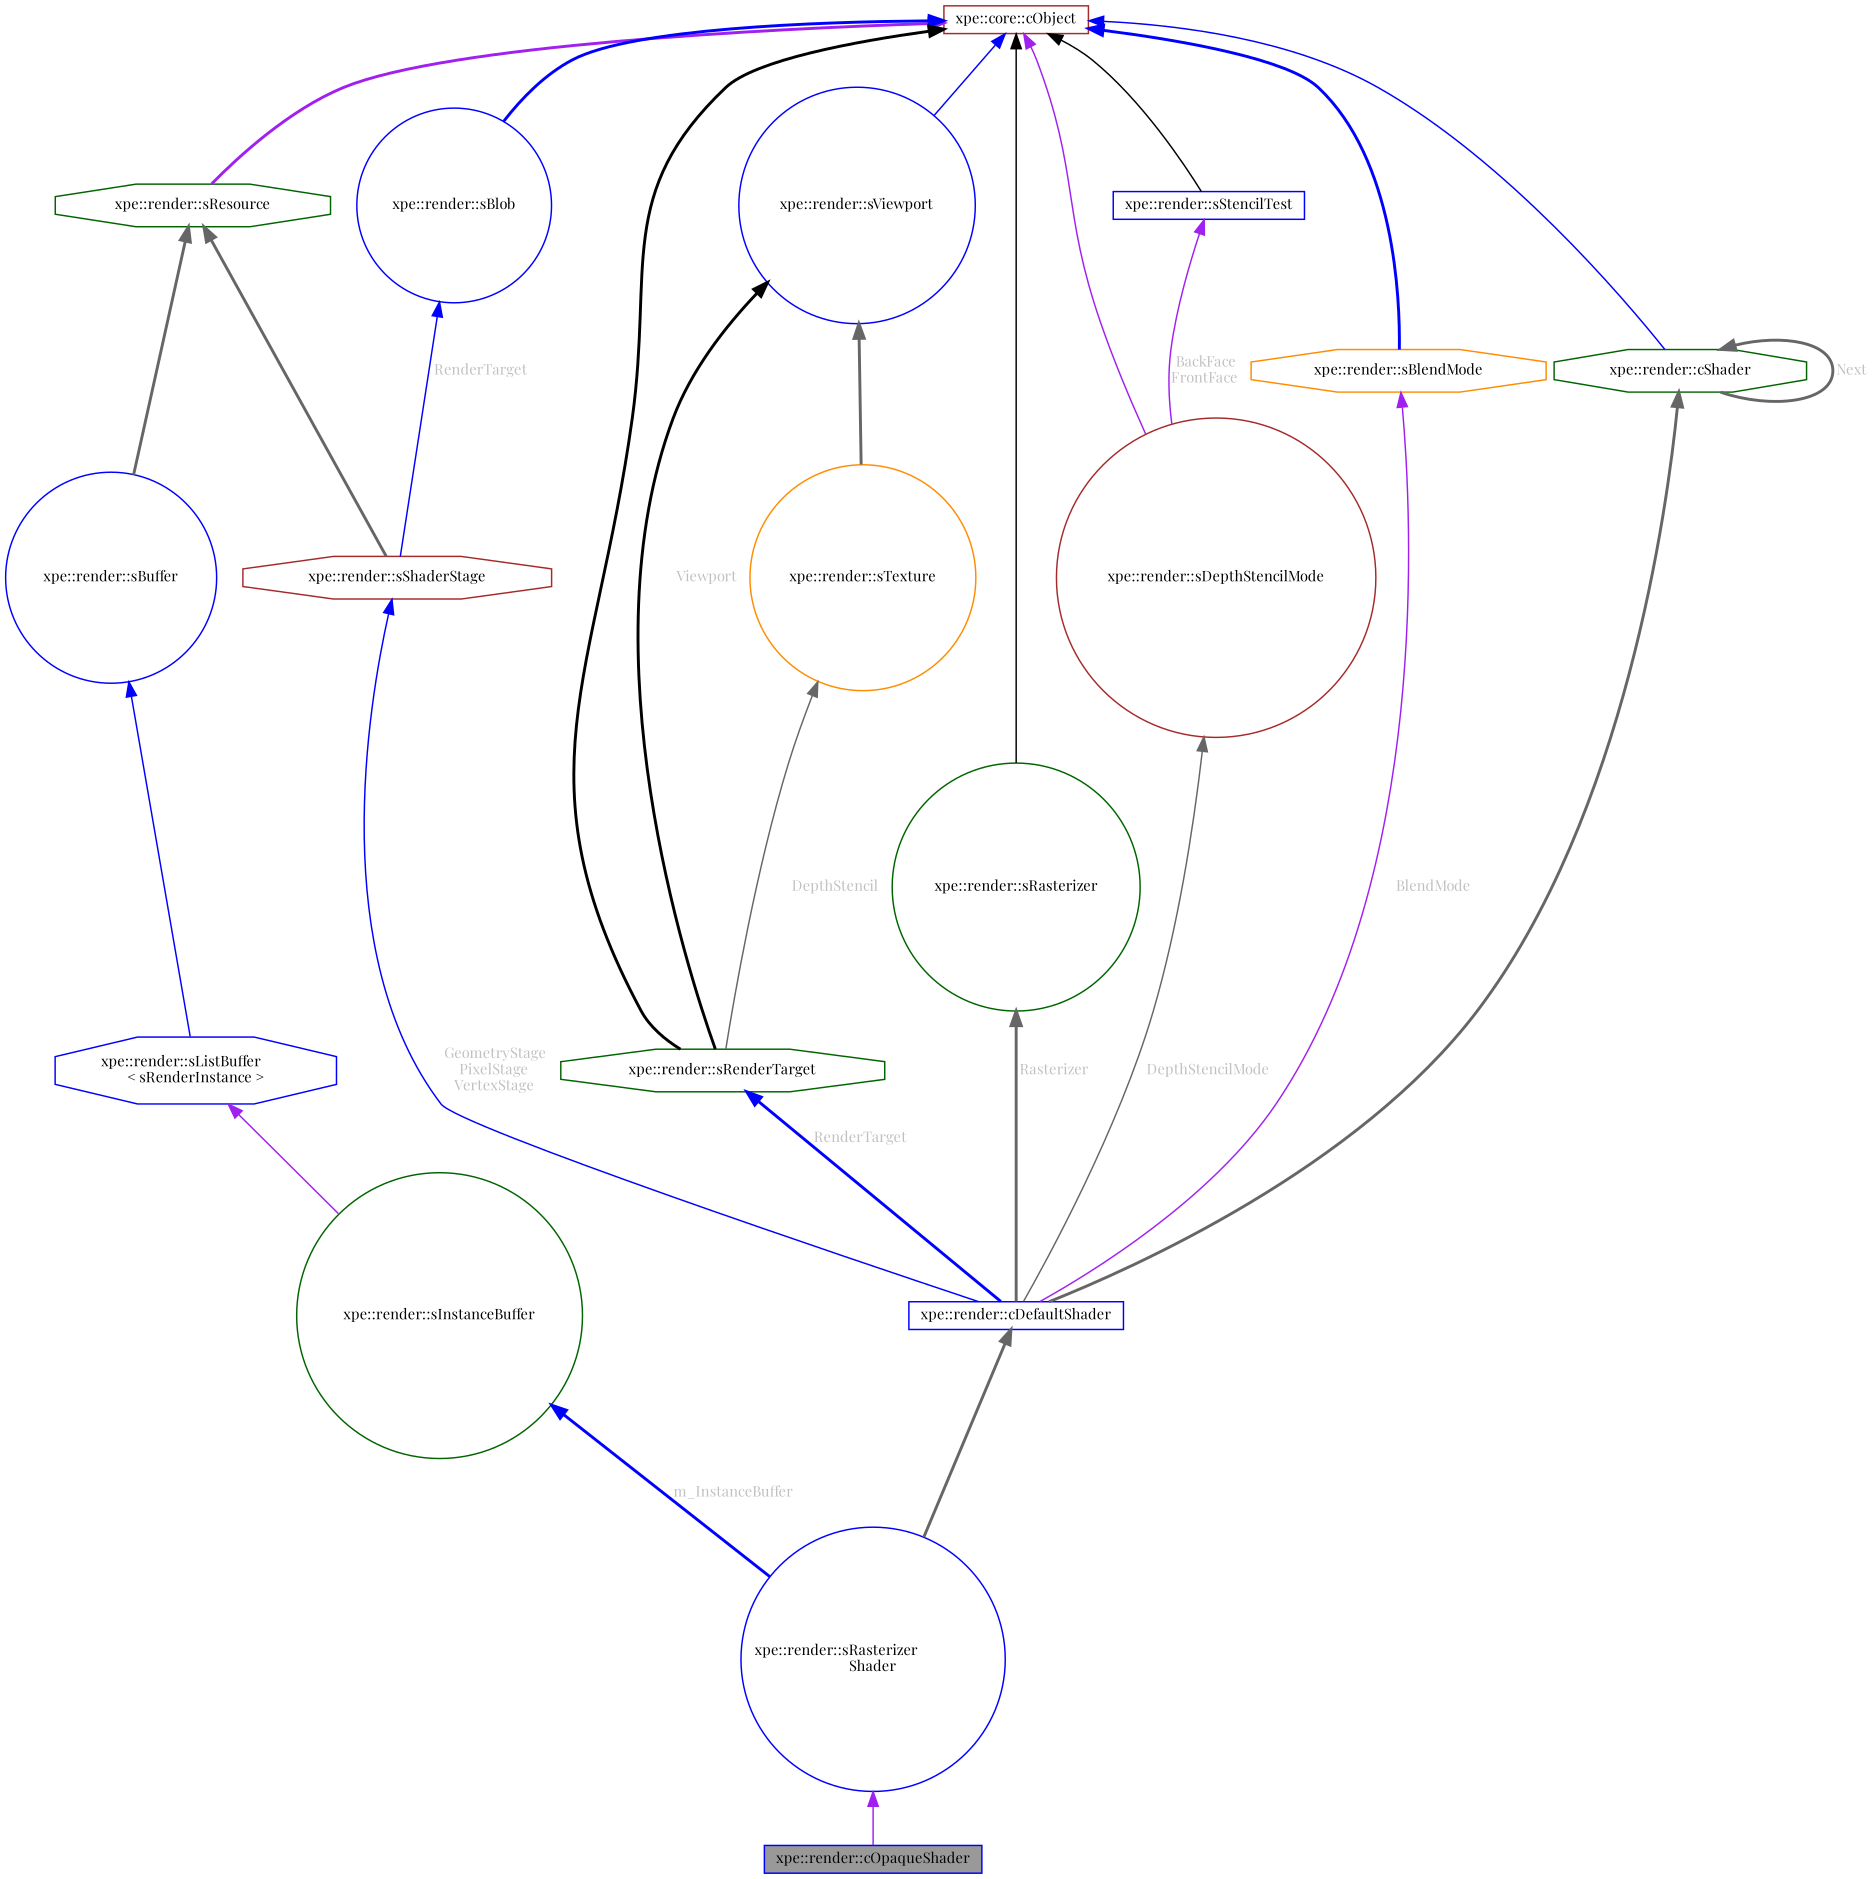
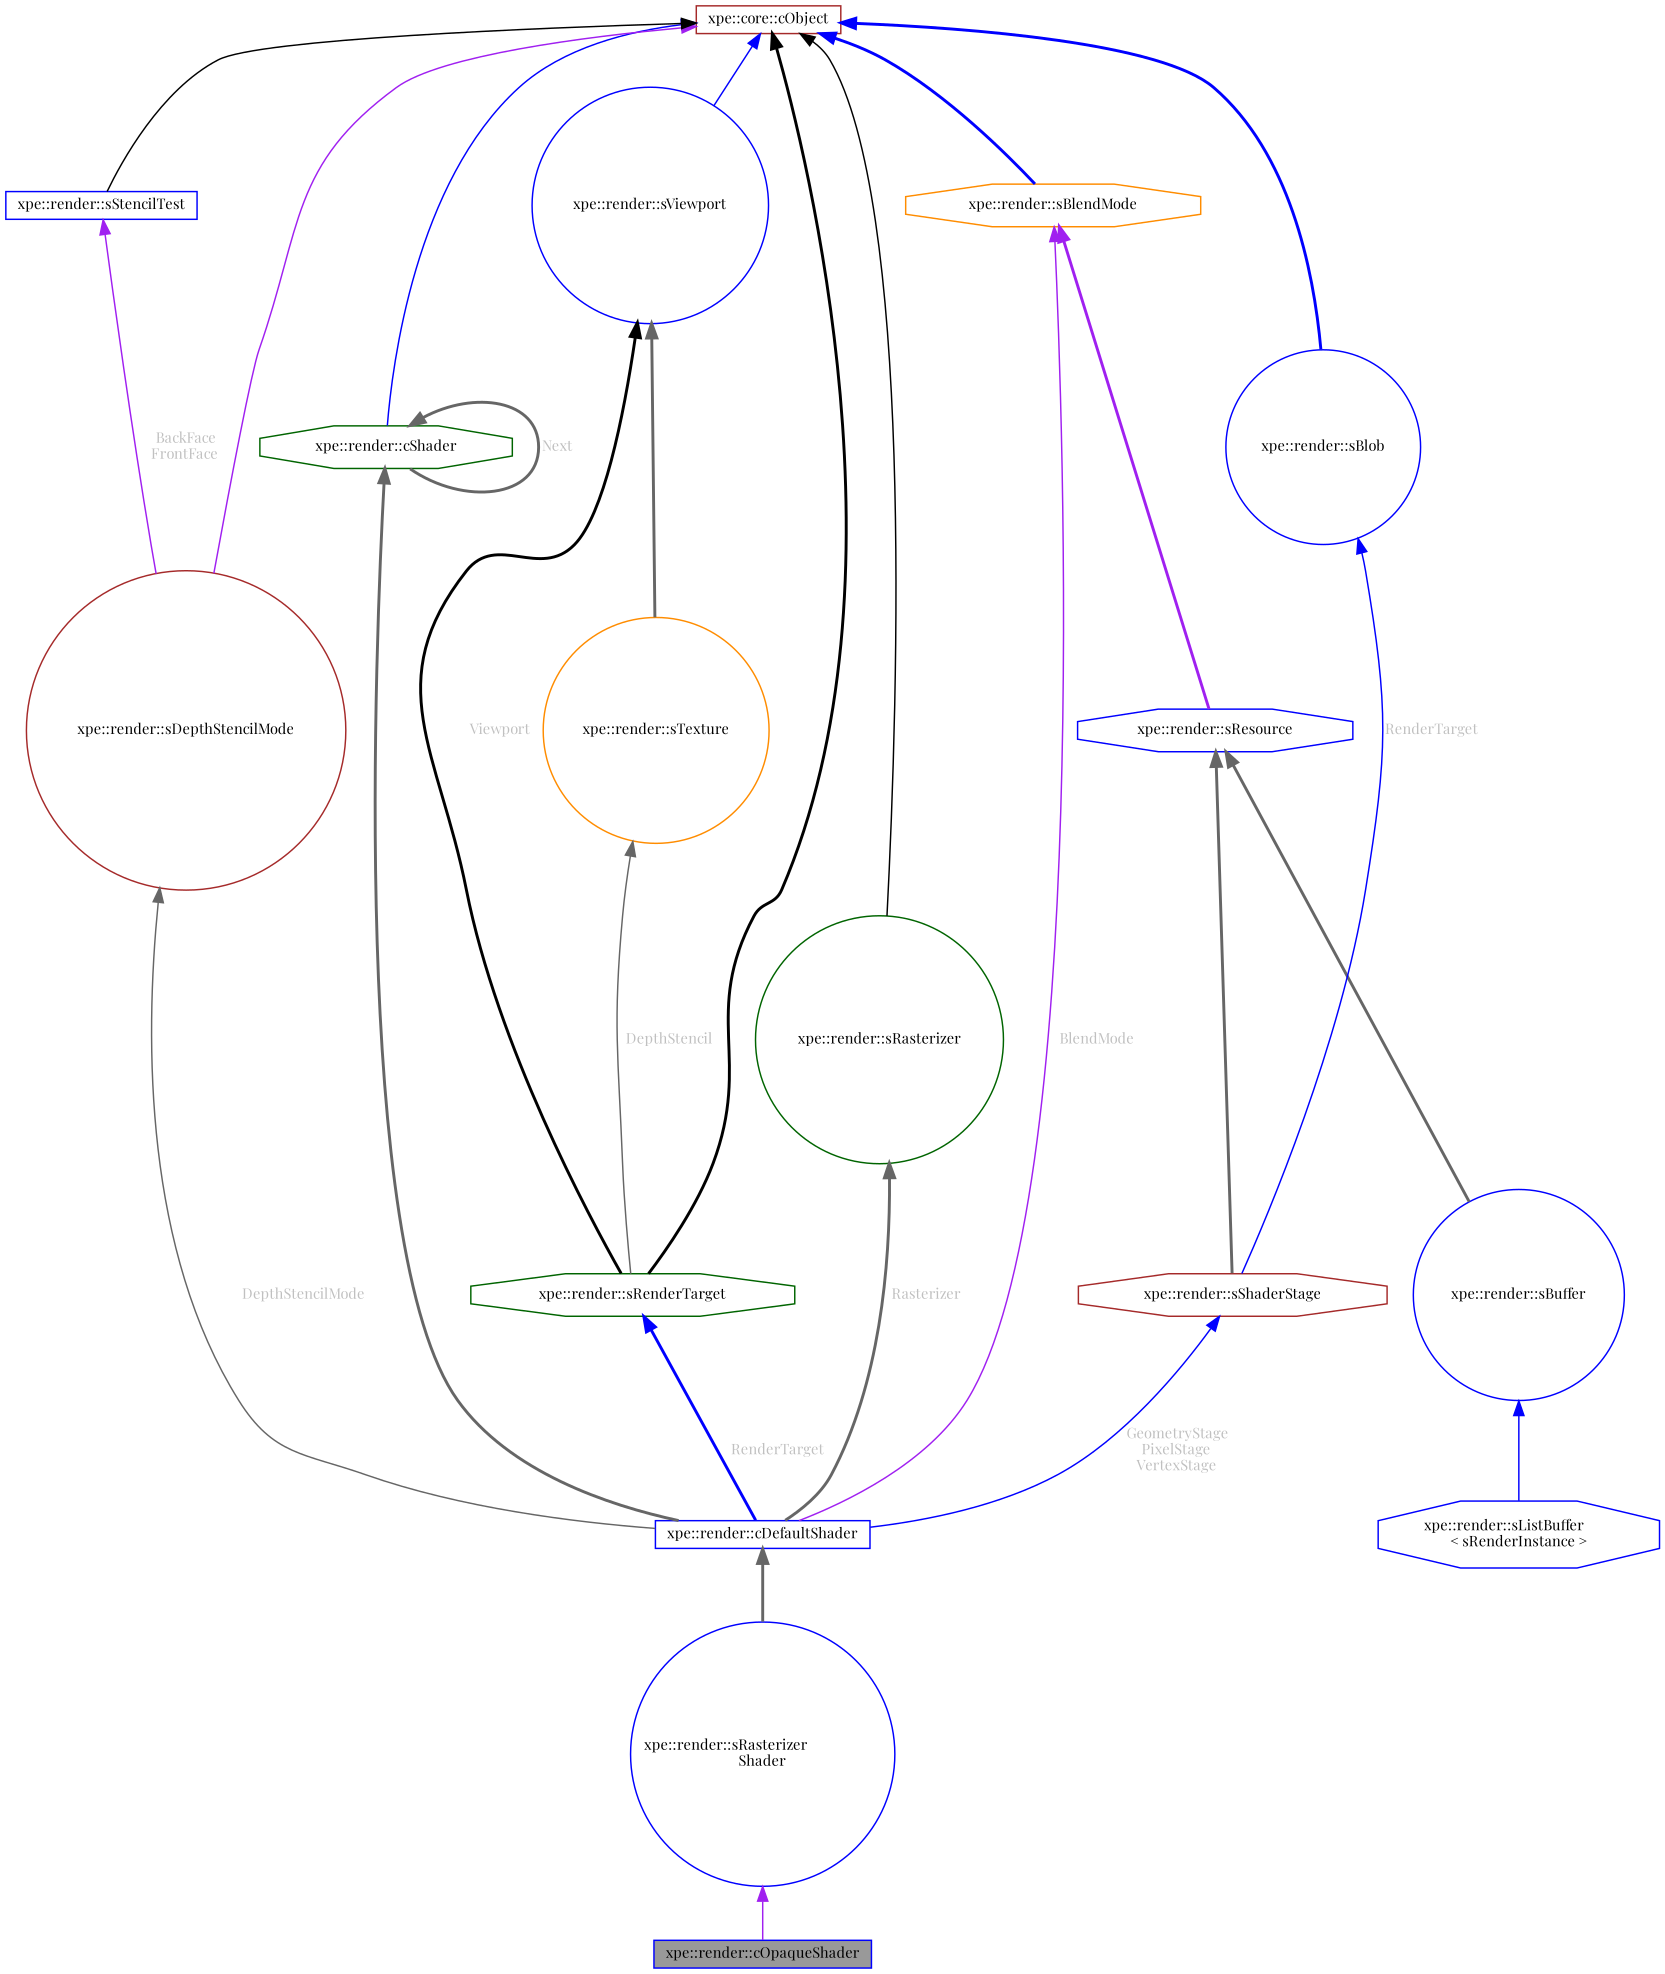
(552, 48) -> (1136, 475)
(193, 205) -> (1215, 730)
(440, 1316) -> none
